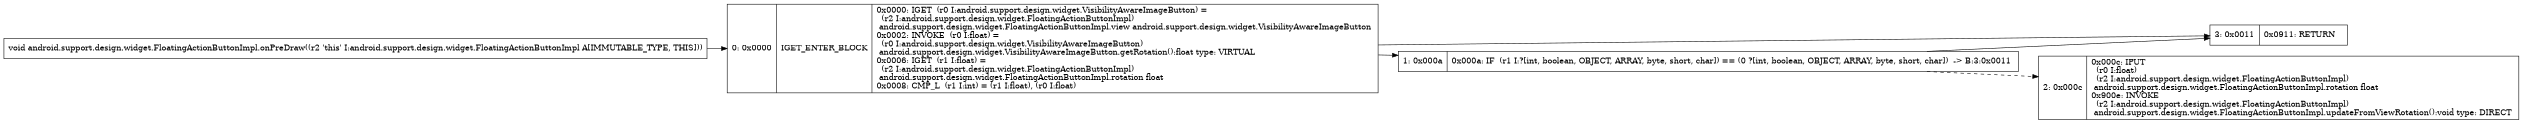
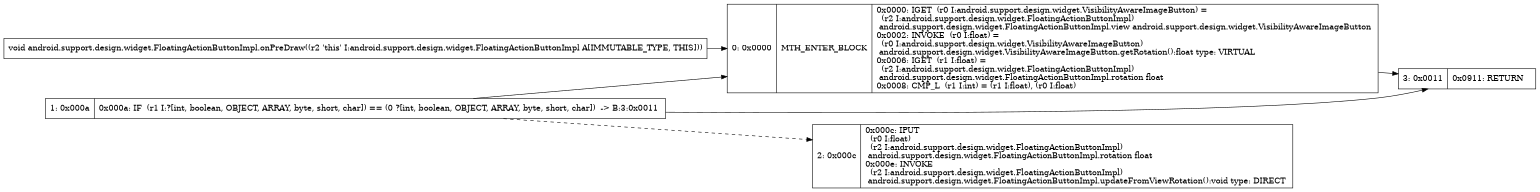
(824, 48) -> (824, 48)
(1385, 55) -> (597, 88)
(2128, 96) -> (902, 164)
